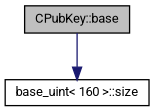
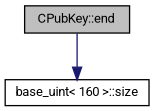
(77, 19) -> (77, 19)
